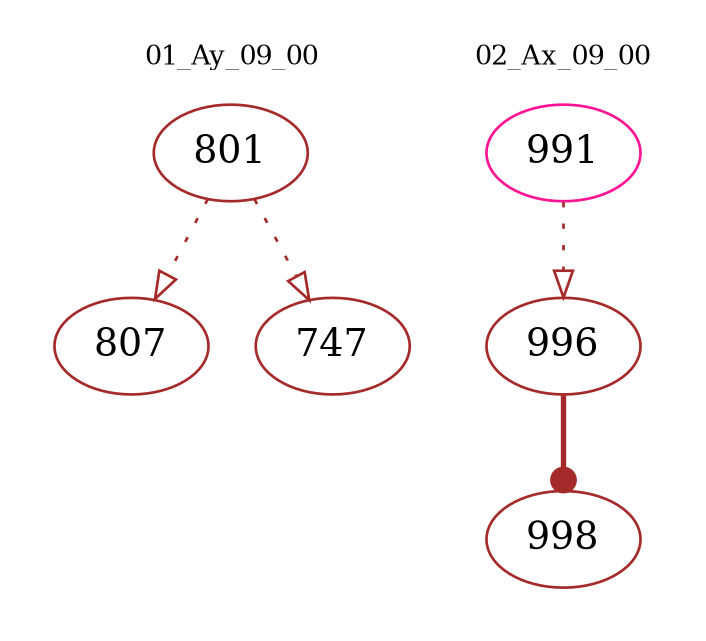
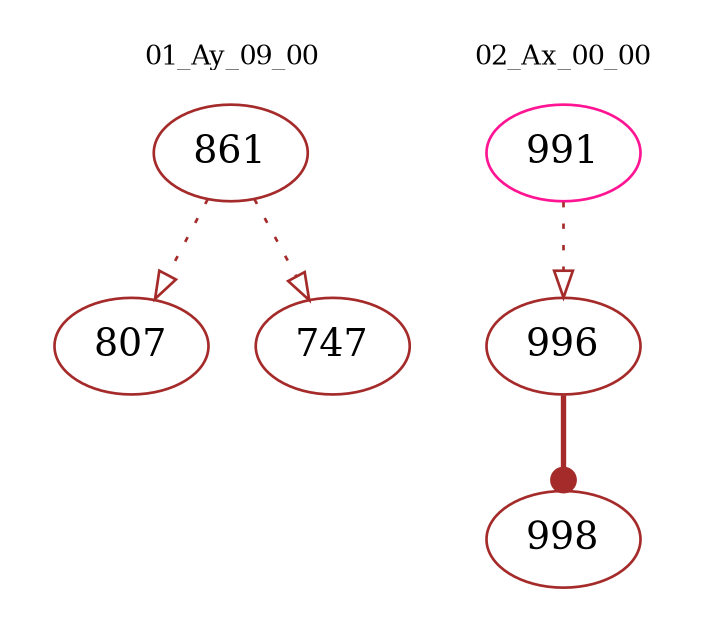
(564, 58) -> (564, 58)
(231, 153) -> (231, 153)
